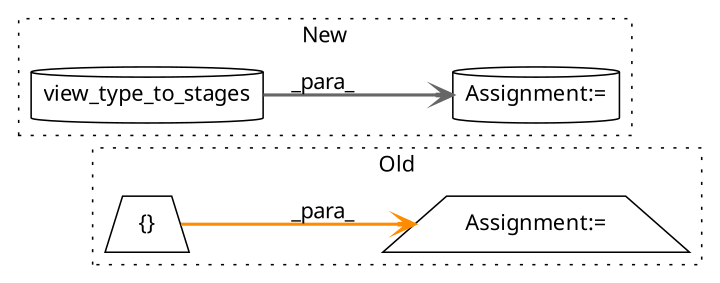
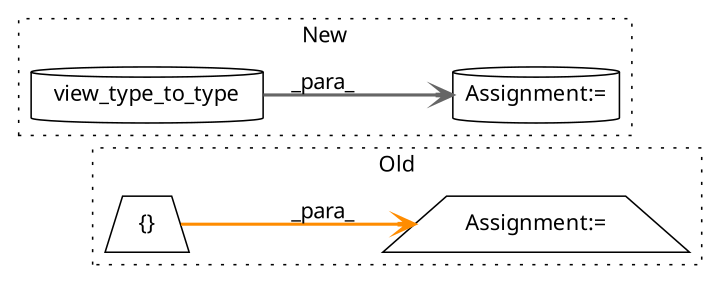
(147, 95) -> (147, 95)
